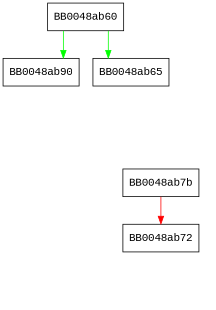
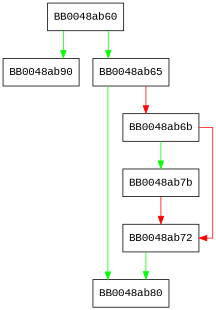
none -> (161, 127)
none -> (131, 293)
